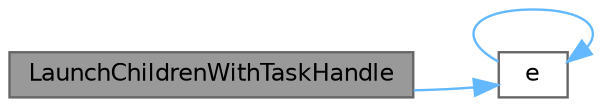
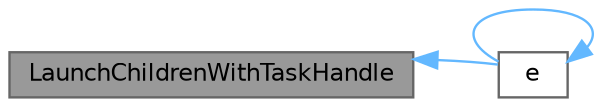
(444, 89) -> (468, 62)
